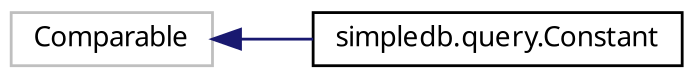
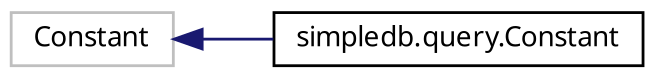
(112, 39) -> (92, 39)
